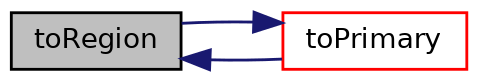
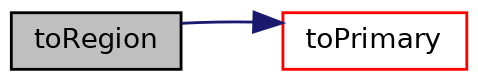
(246, 60) -> none
